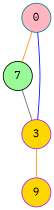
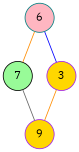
(36, 18) -> (40, 18)
(27, 105) -> (29, 105)
